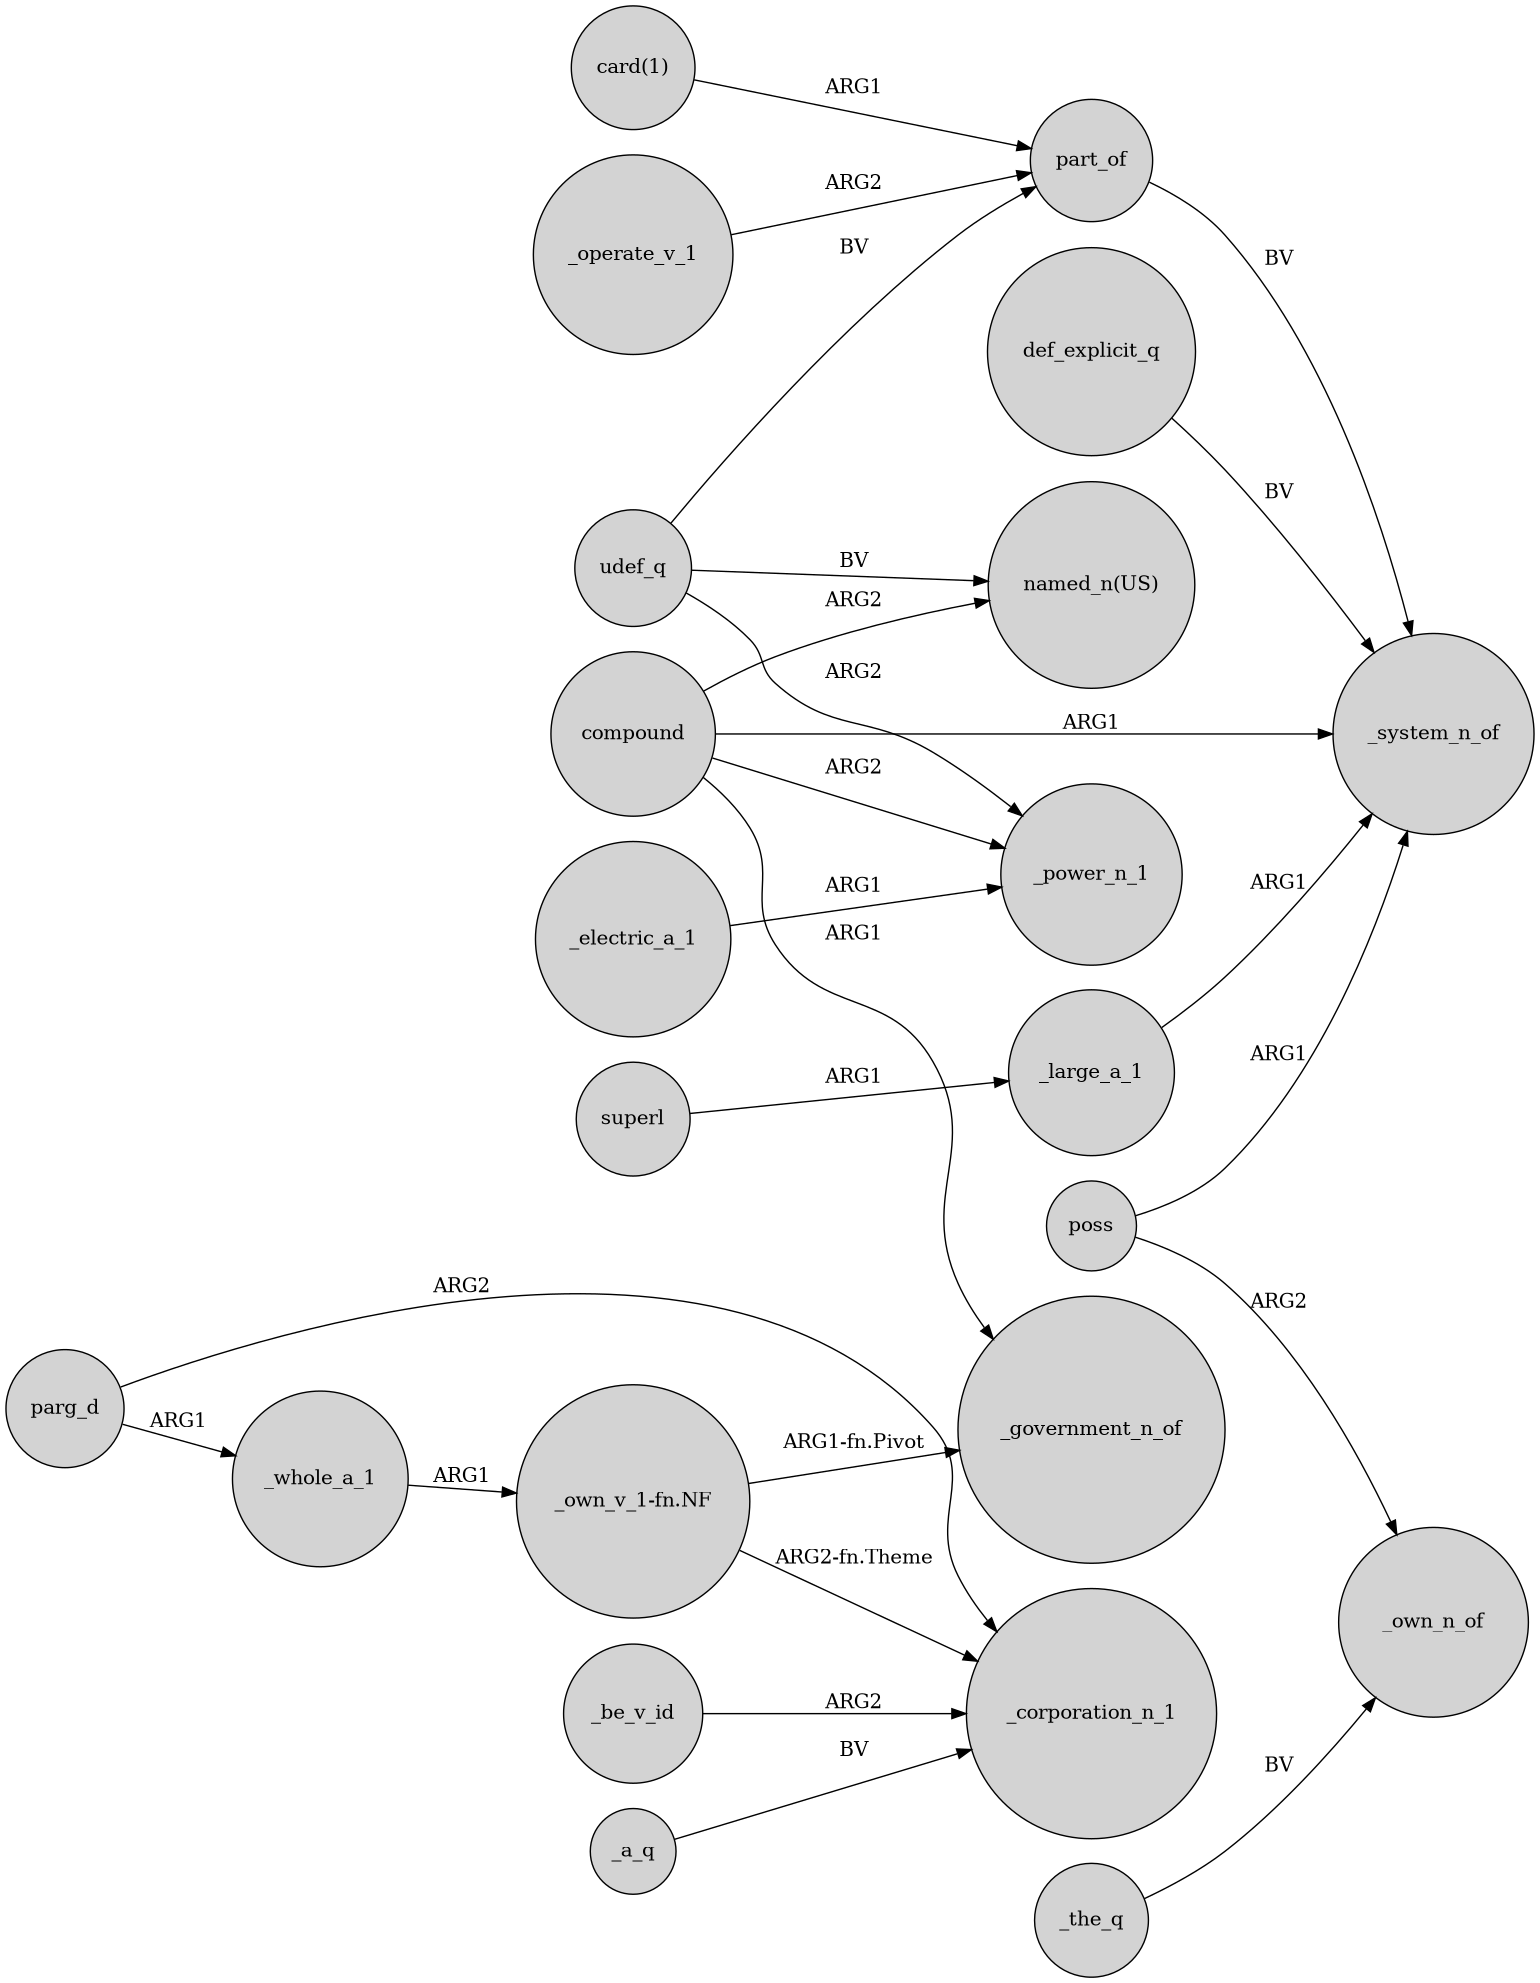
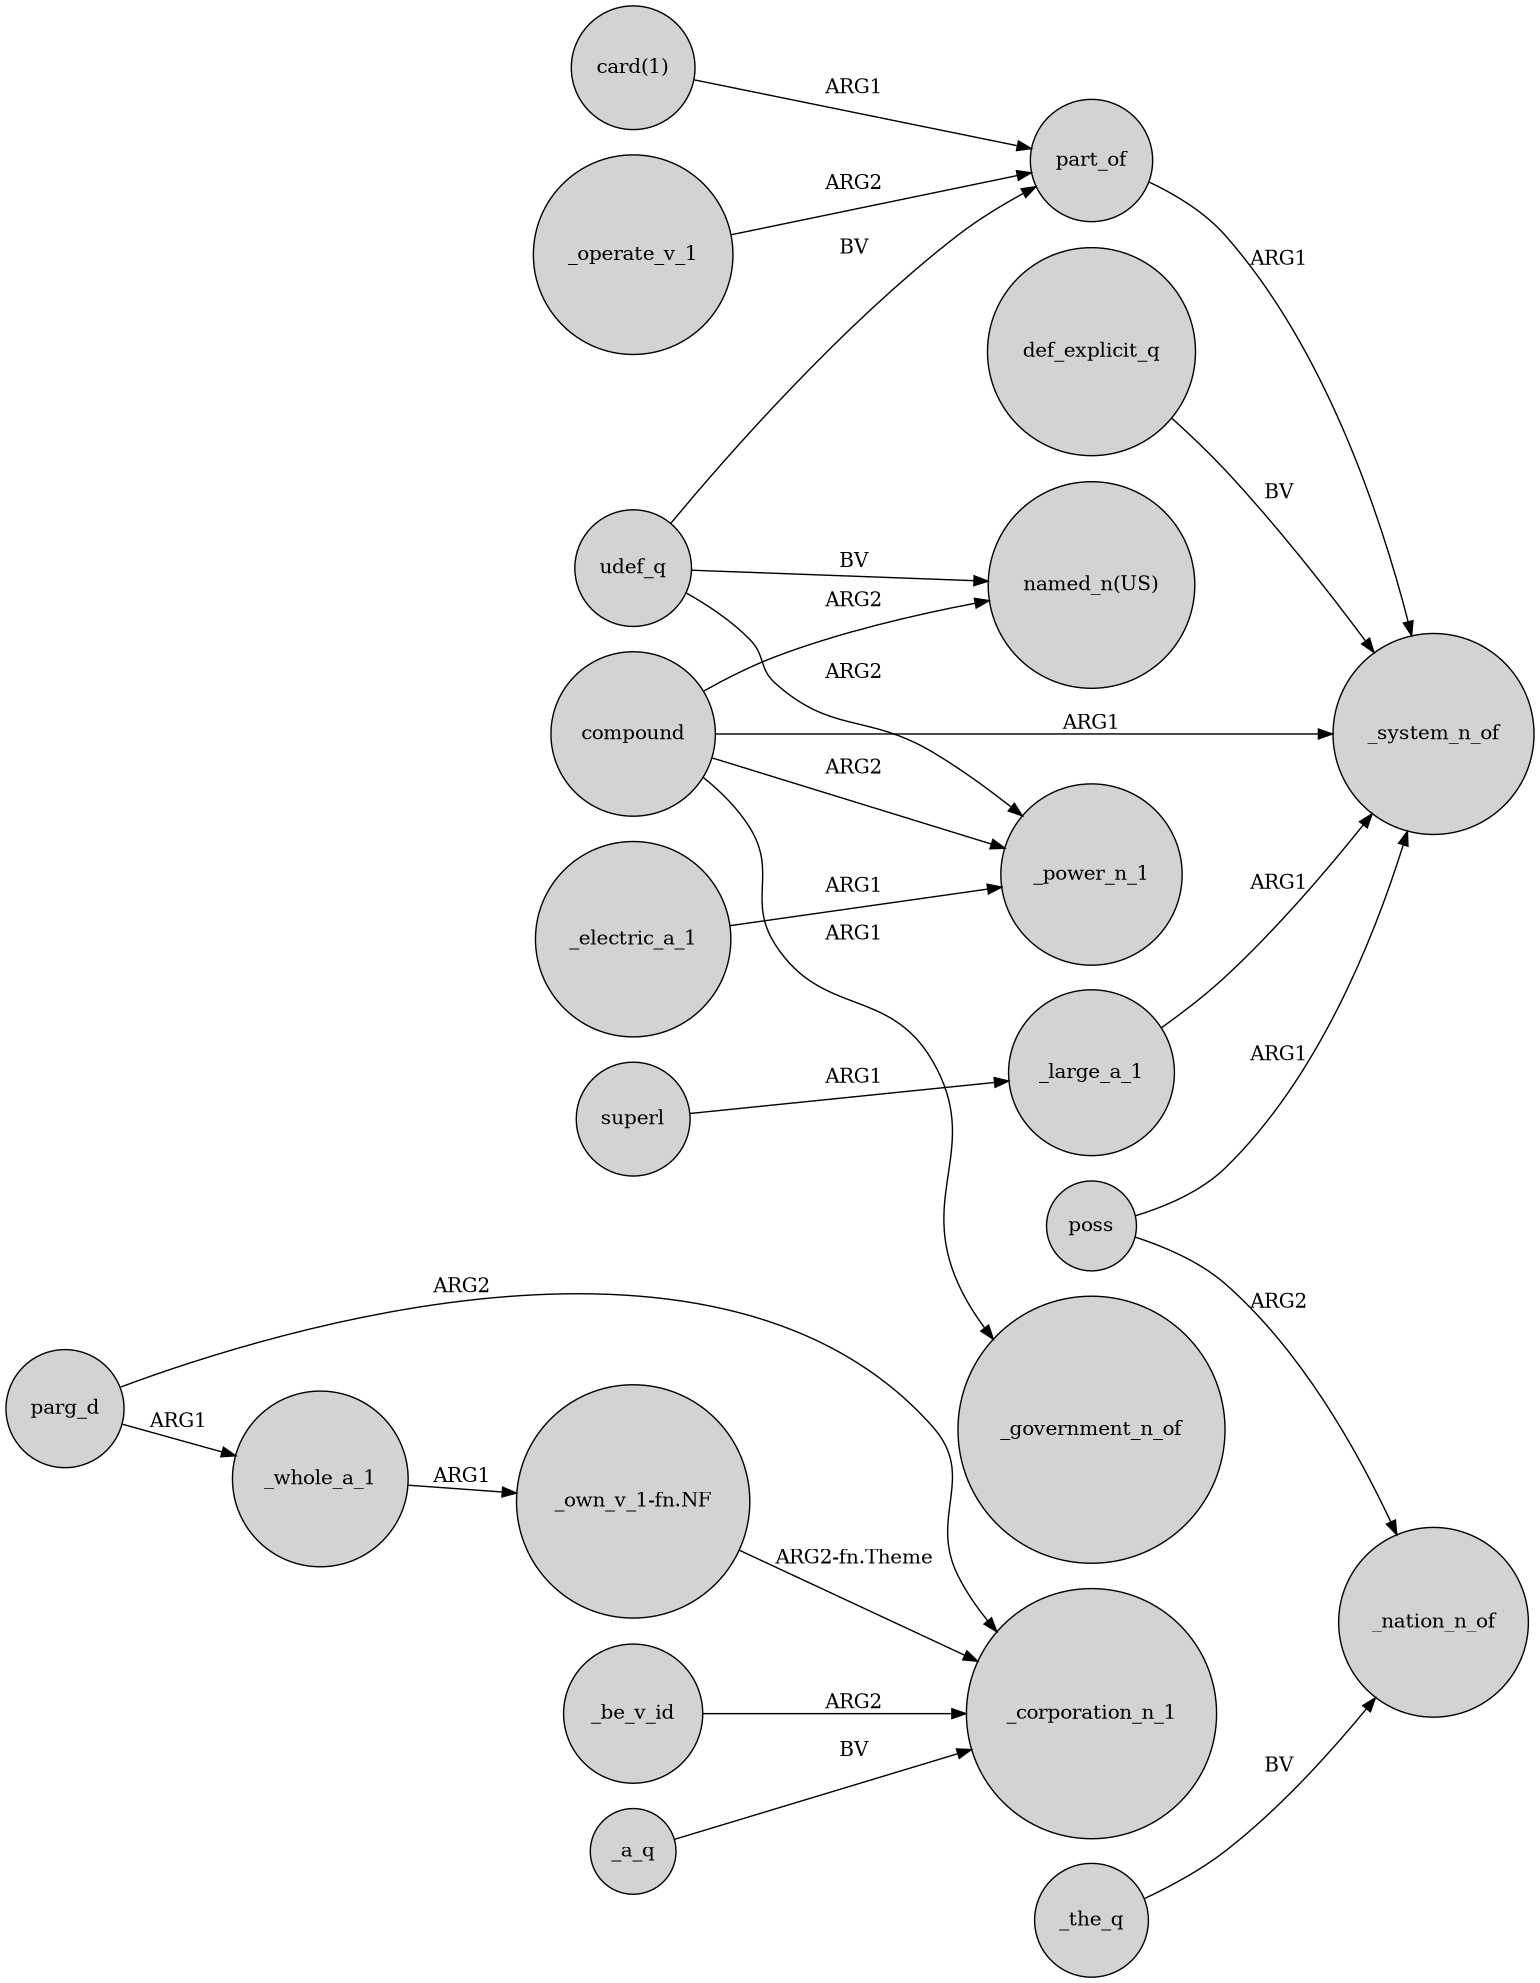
(1279, 260) -> (1279, 260)
(847, 1468) -> none
(1434, 1622) -> (1434, 1622)
